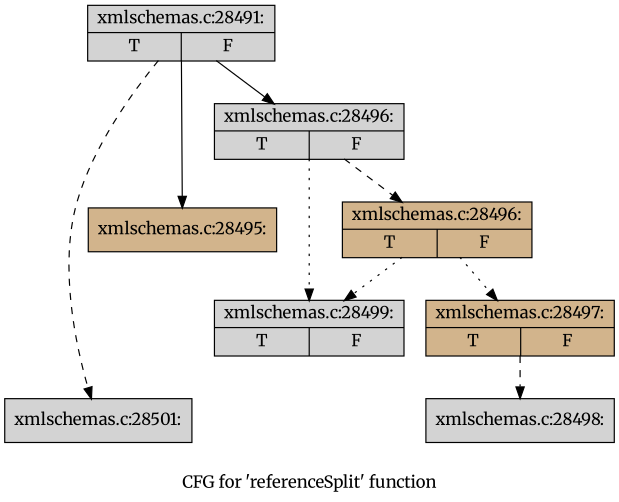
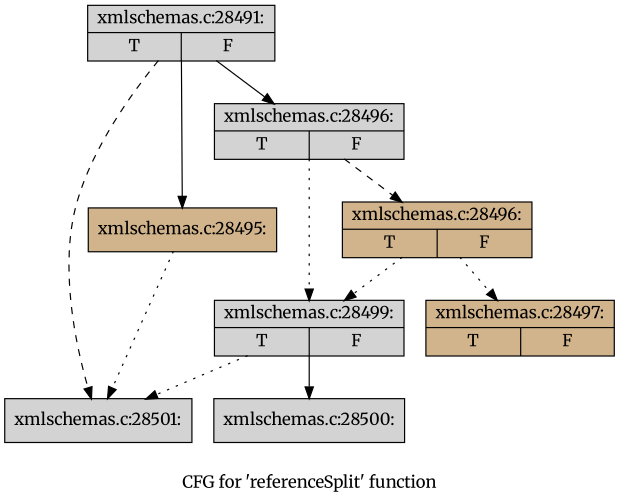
none -> (143, 319)
none -> (202, 375)
none -> (309, 421)
(520, 421) -> none
